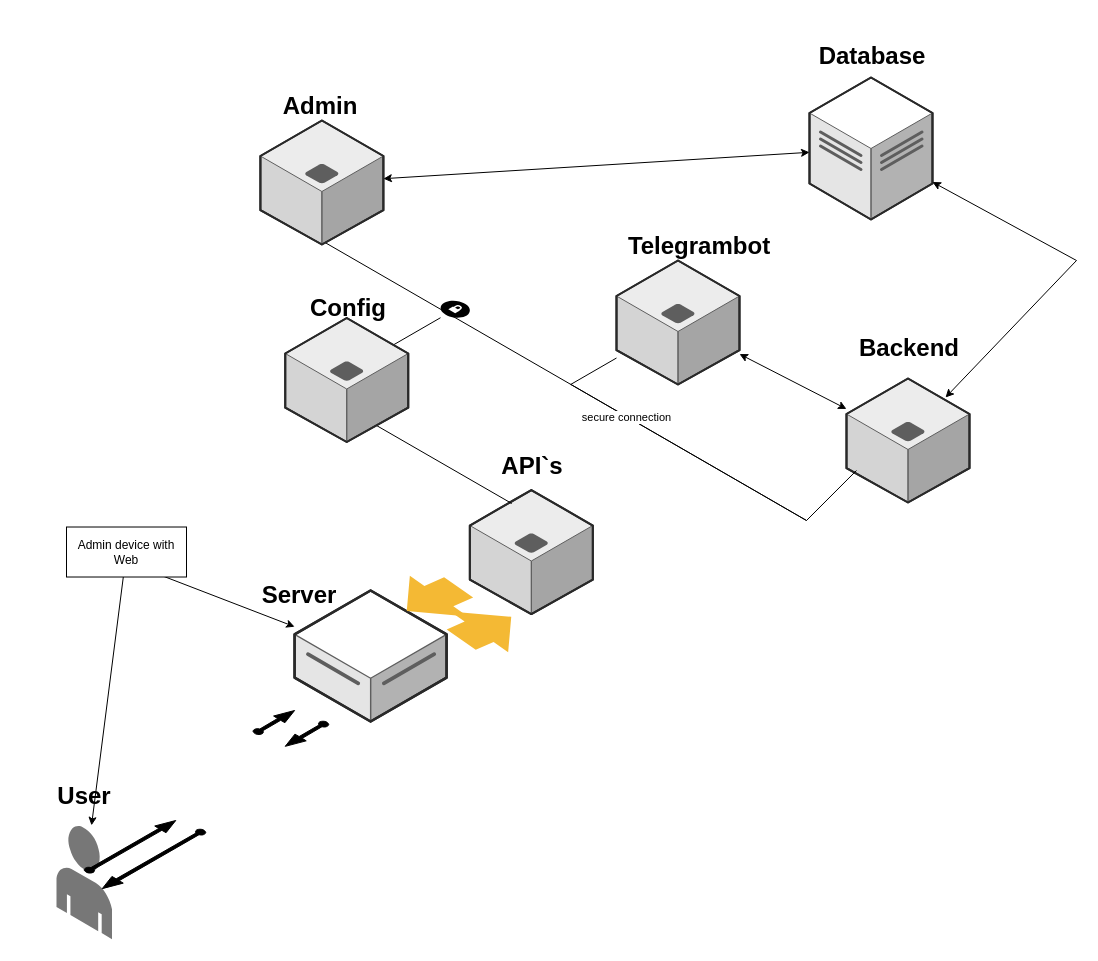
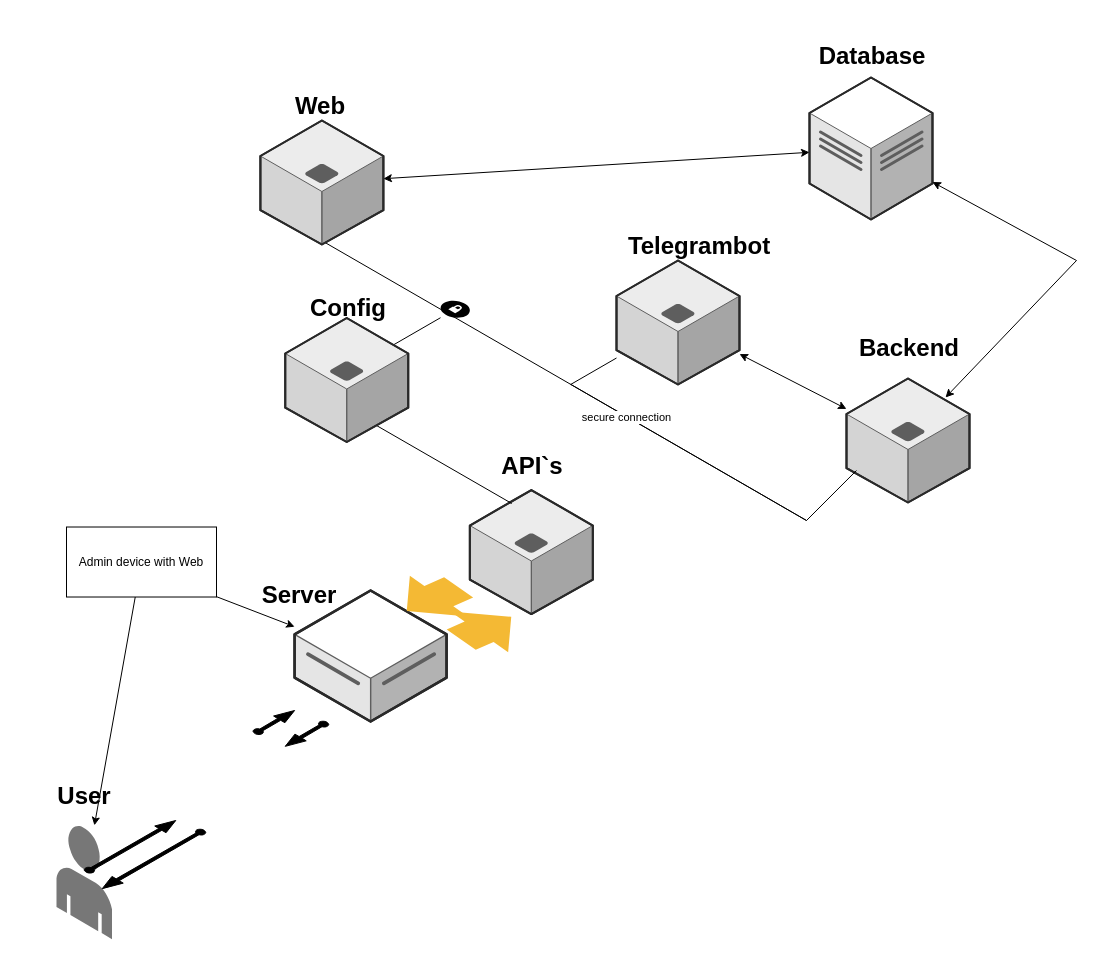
(321, 107) -> (321, 107)
(127, 552) -> (142, 562)
